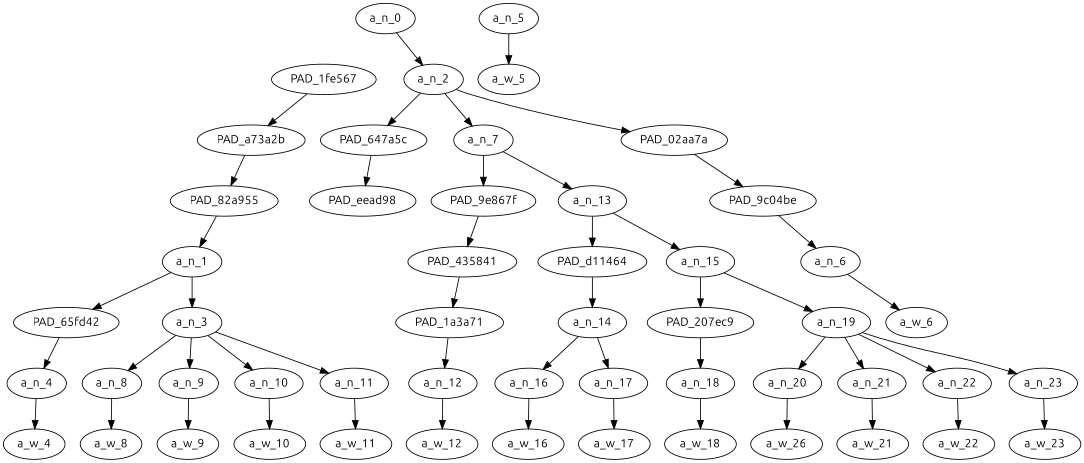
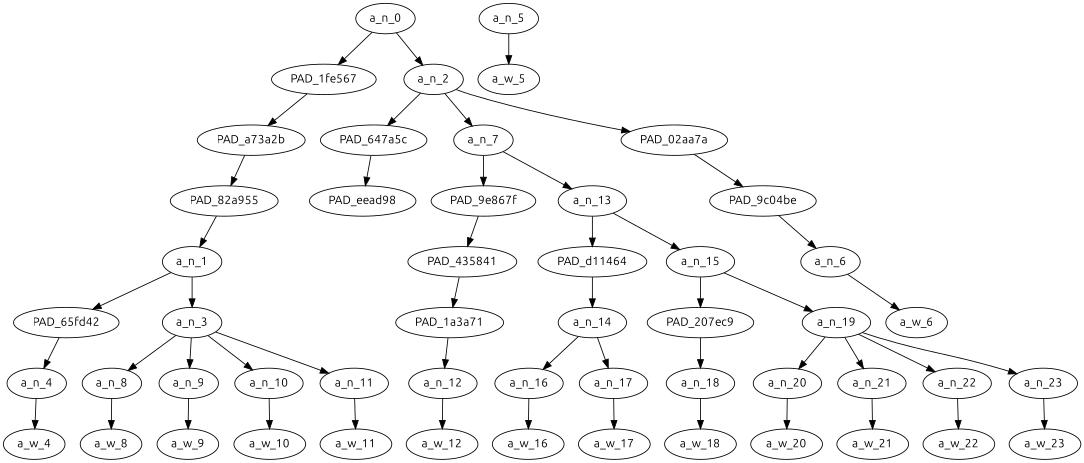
none -> (358, 45)
(787, 444) -> (787, 444)
